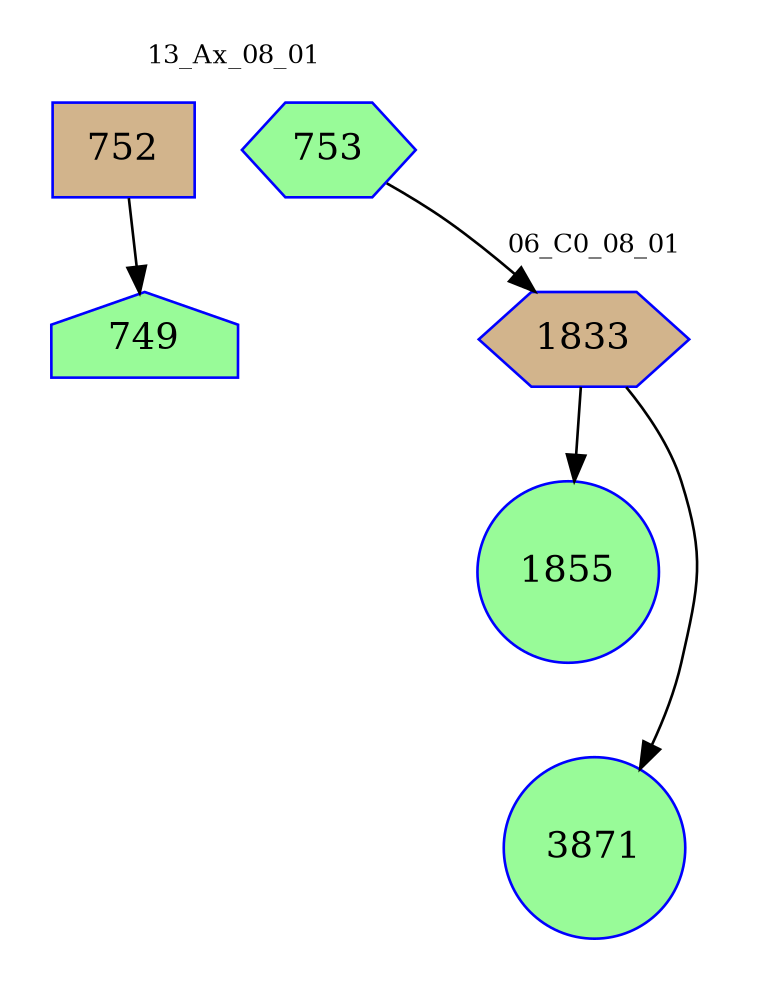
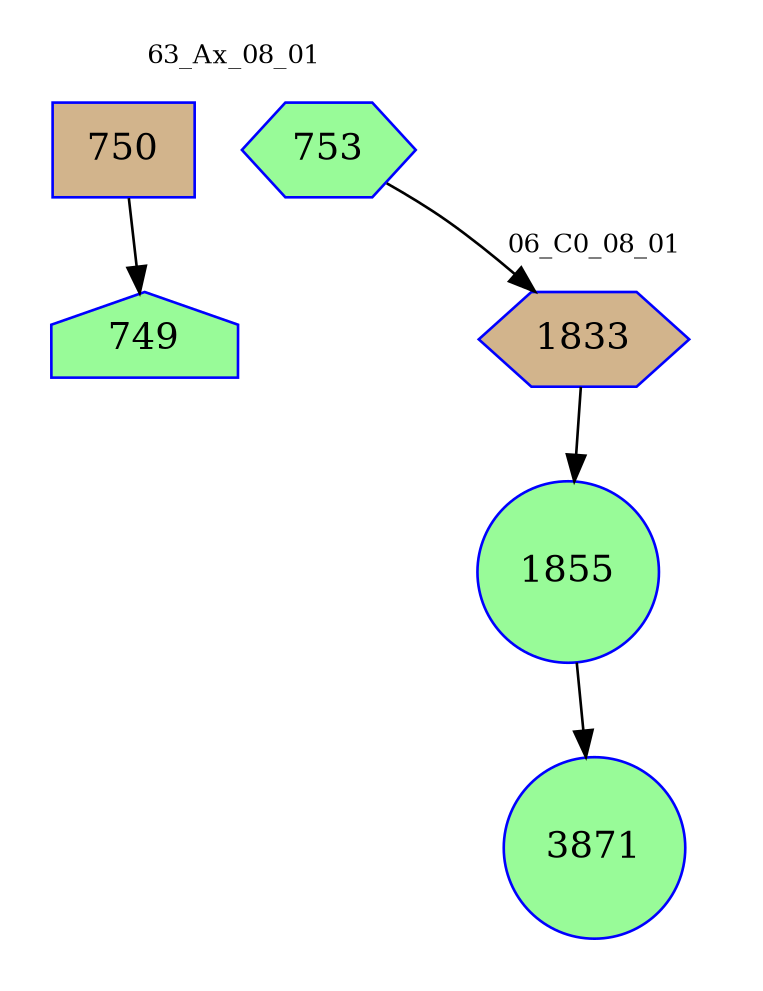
(234, 57) -> (234, 57)
(124, 150) -> (124, 150)
(697, 561) -> (580, 697)
